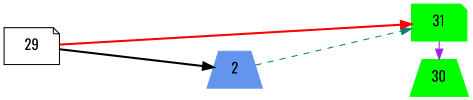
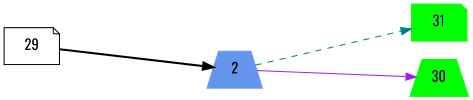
(230, 35) -> none
(439, 45) -> (331, 74)
